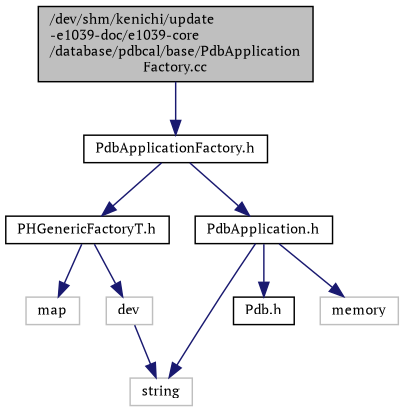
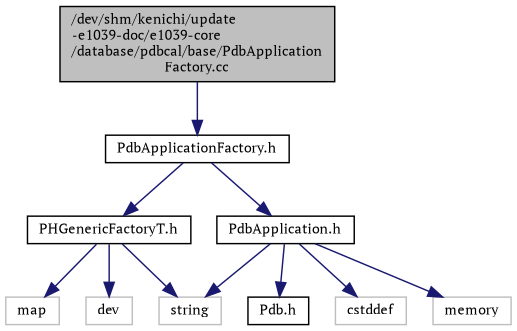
none -> (371, 311)
(143, 345) -> (144, 265)
